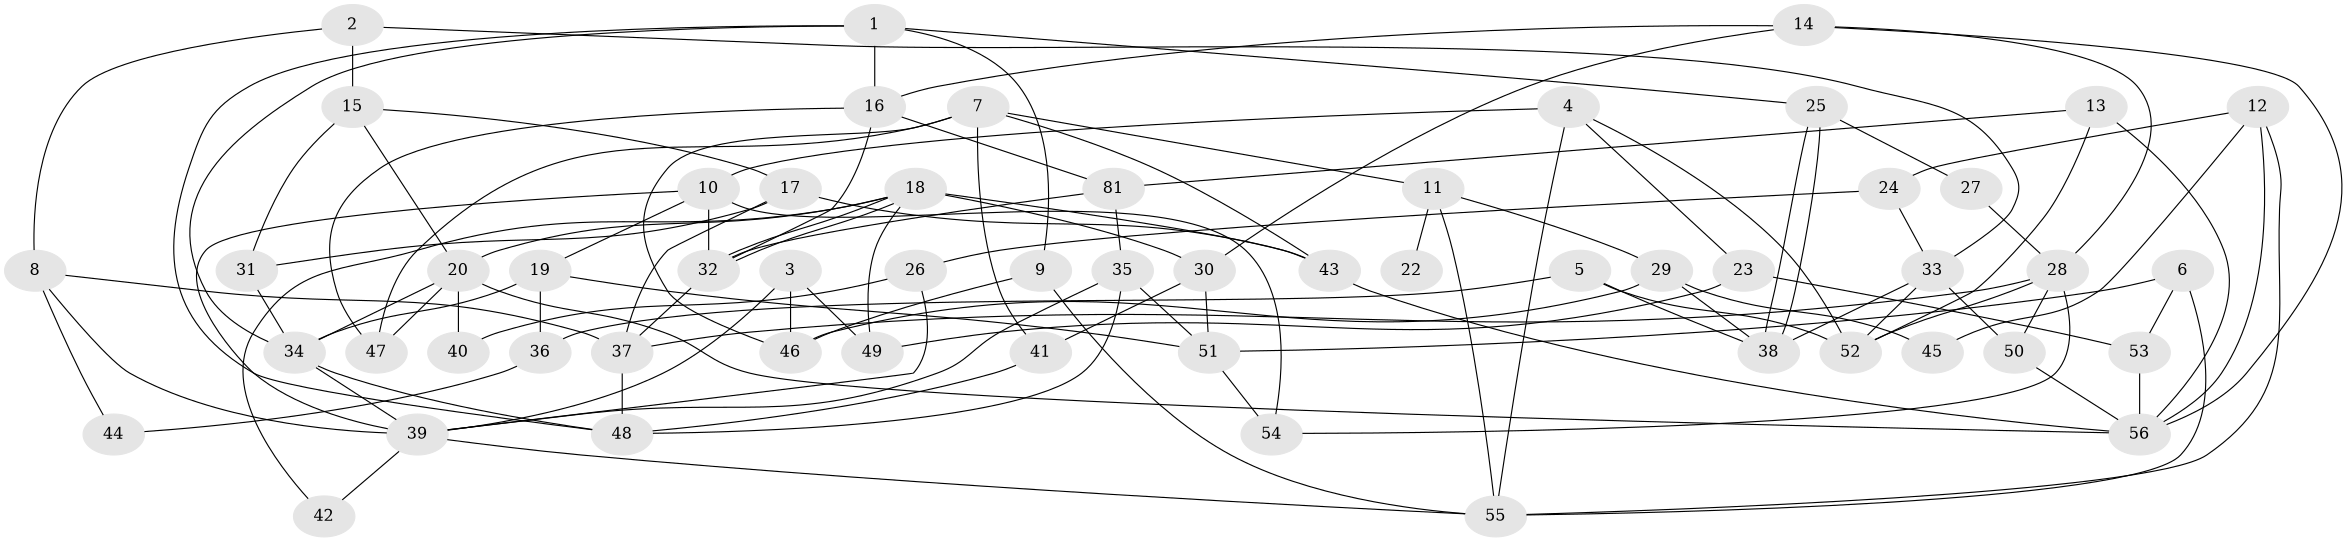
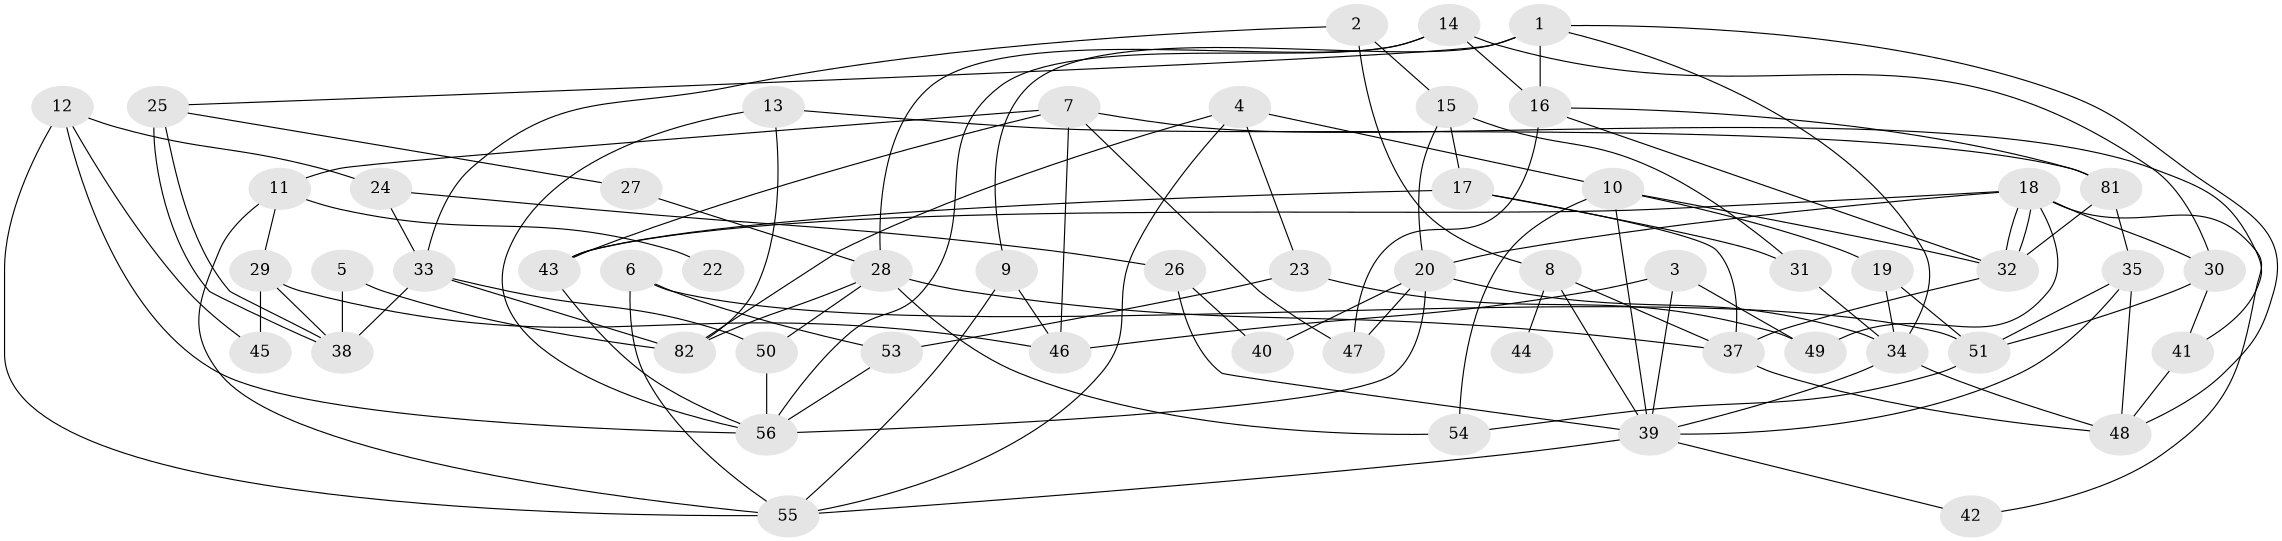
(540, 353) -> none
(1851, 353) -> (685, 353)
